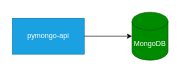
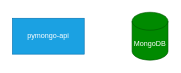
(126, 36) -> none
